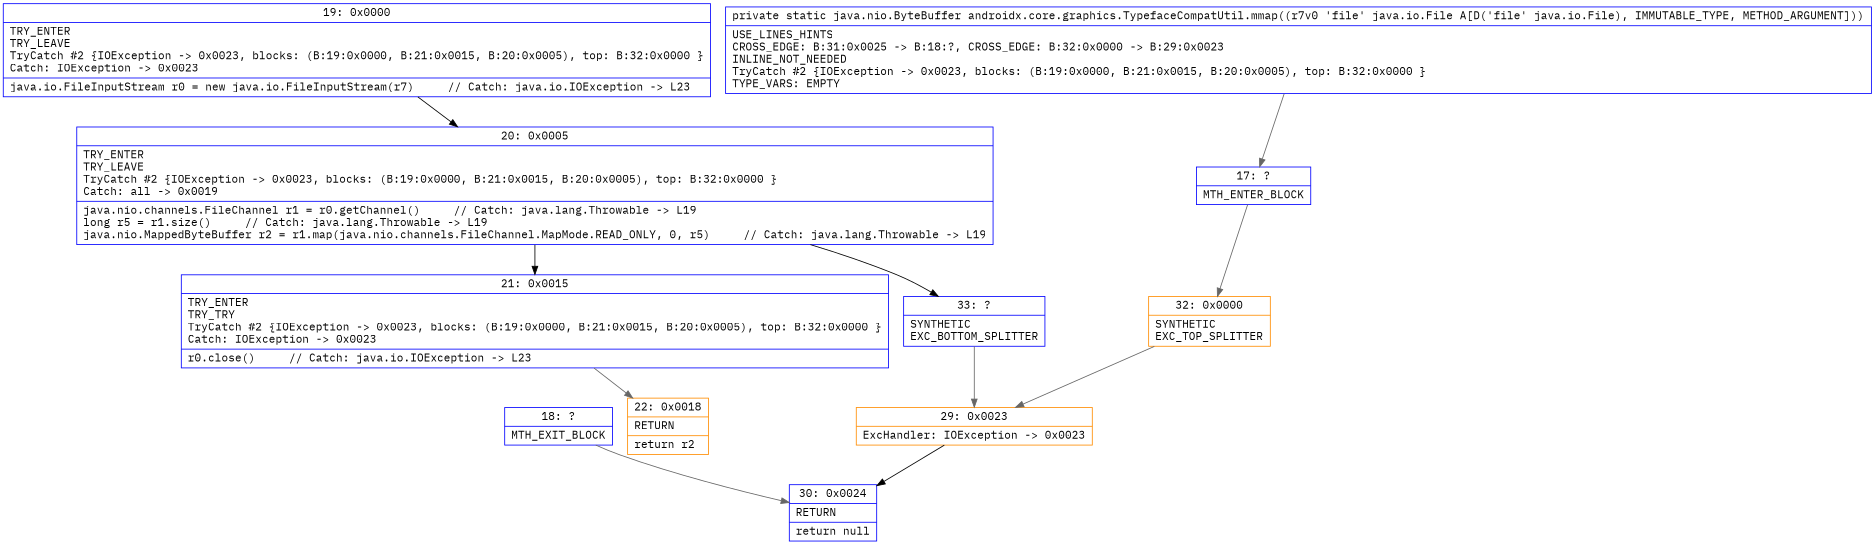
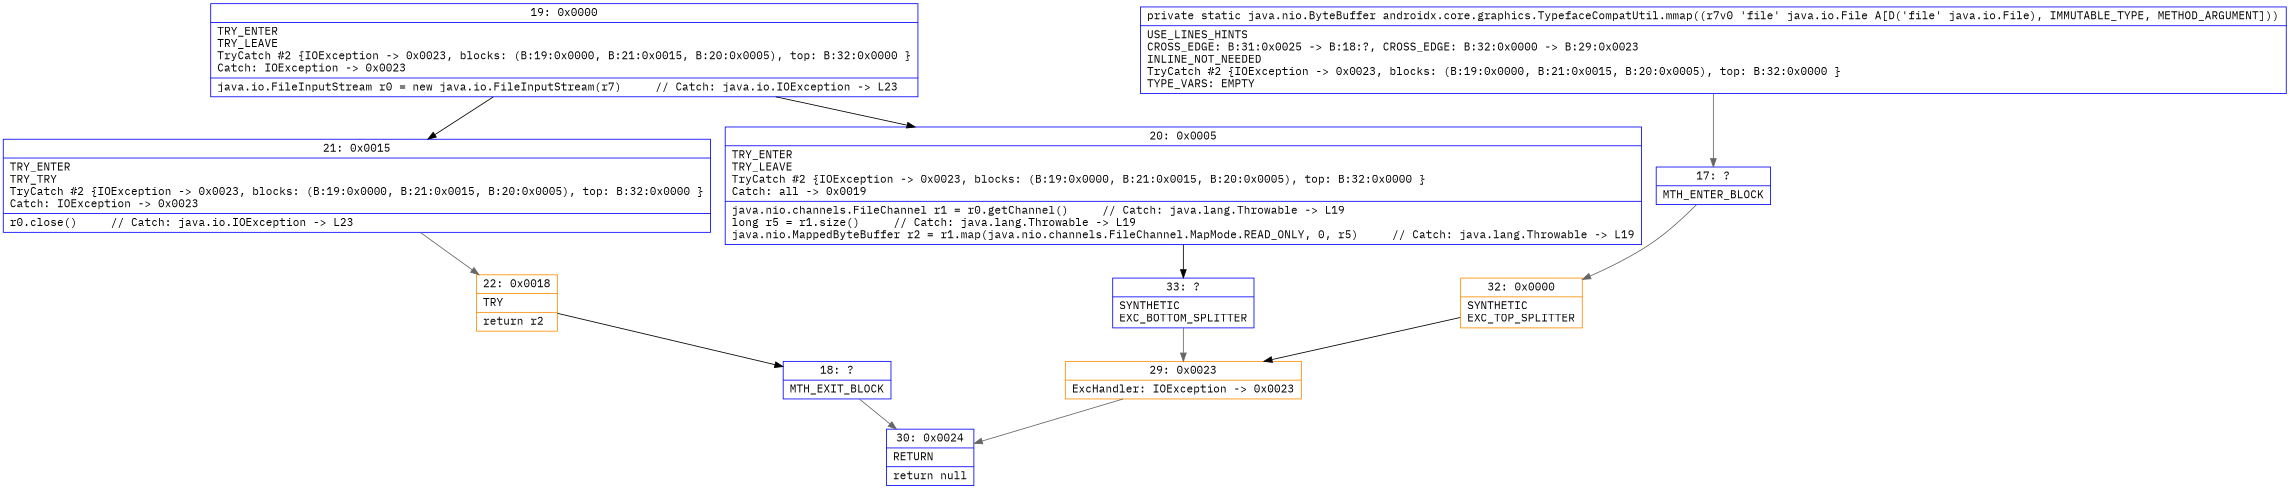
(535, 256) -> (464, 116)
none -> (666, 339)
(1089, 375) -> (1366, 338)
(655, 426) -> (493, 303)
(914, 463) -> (1053, 420)
